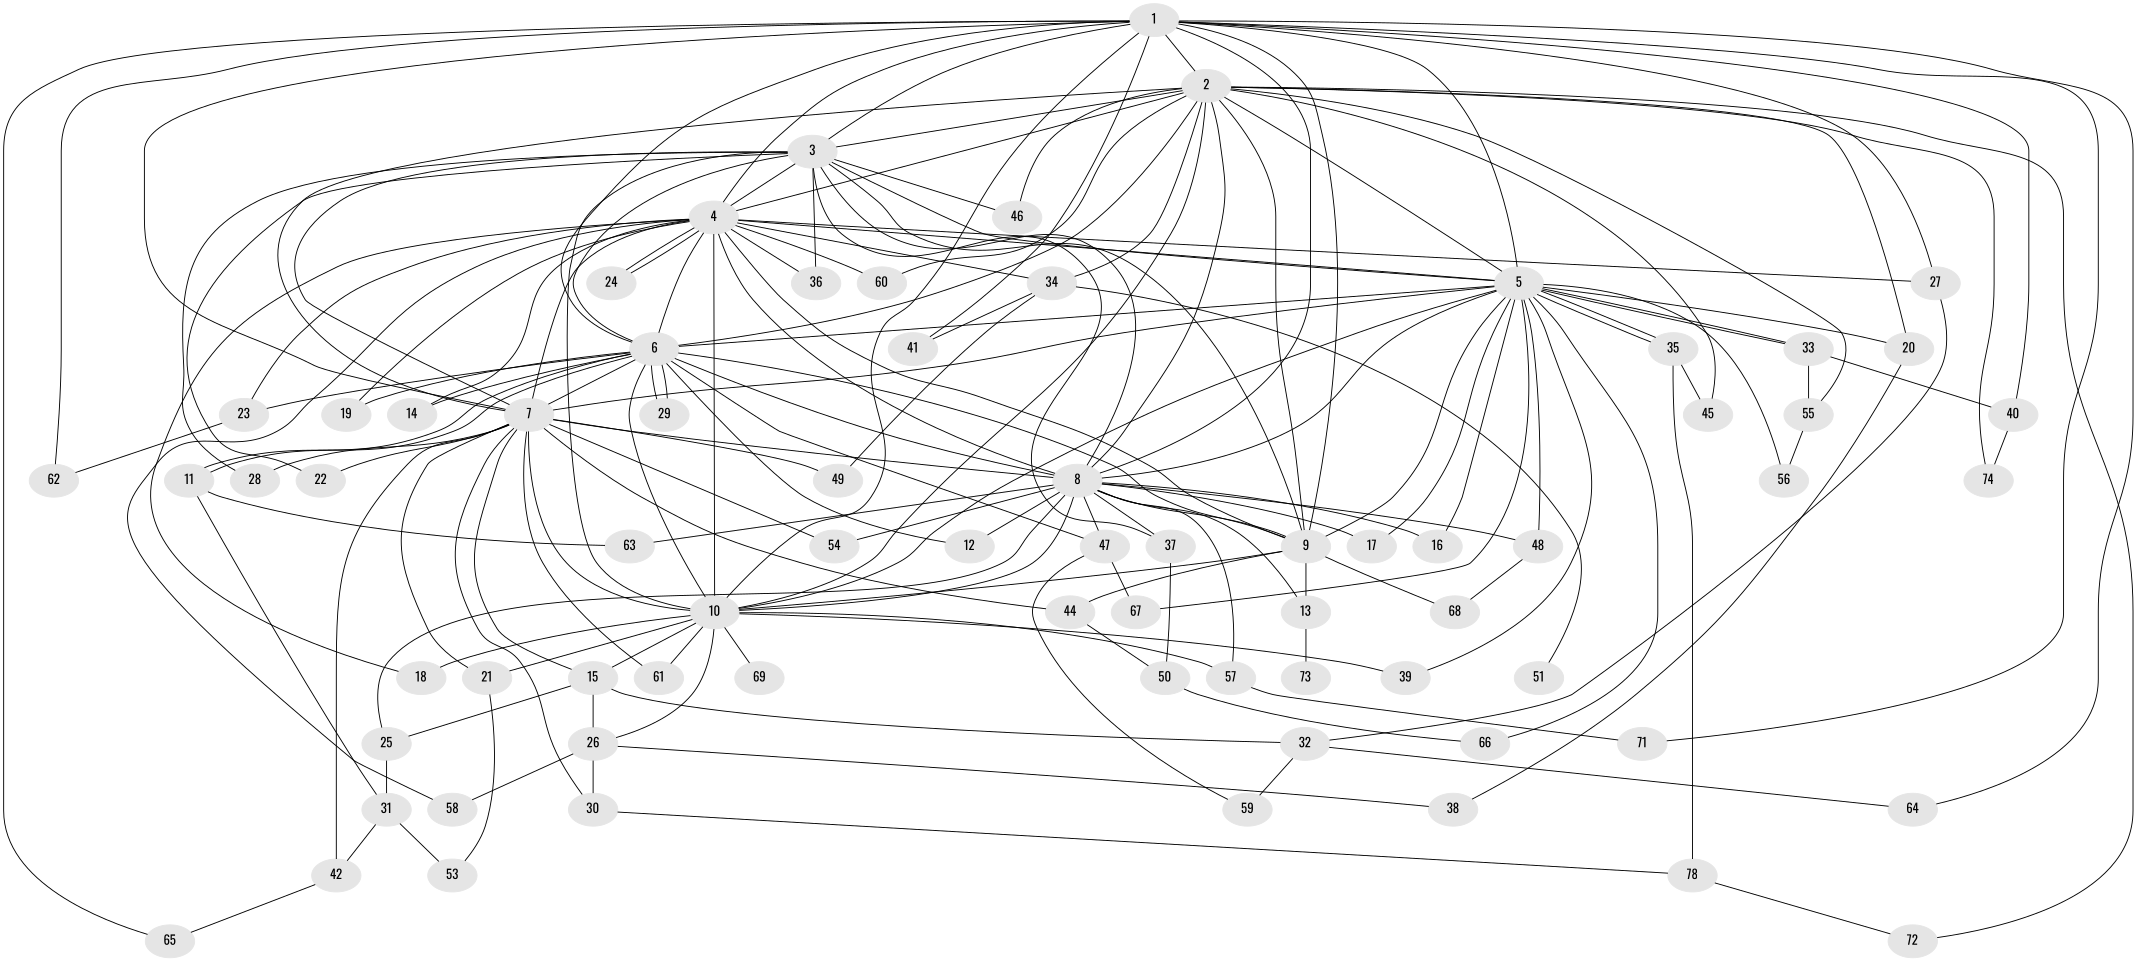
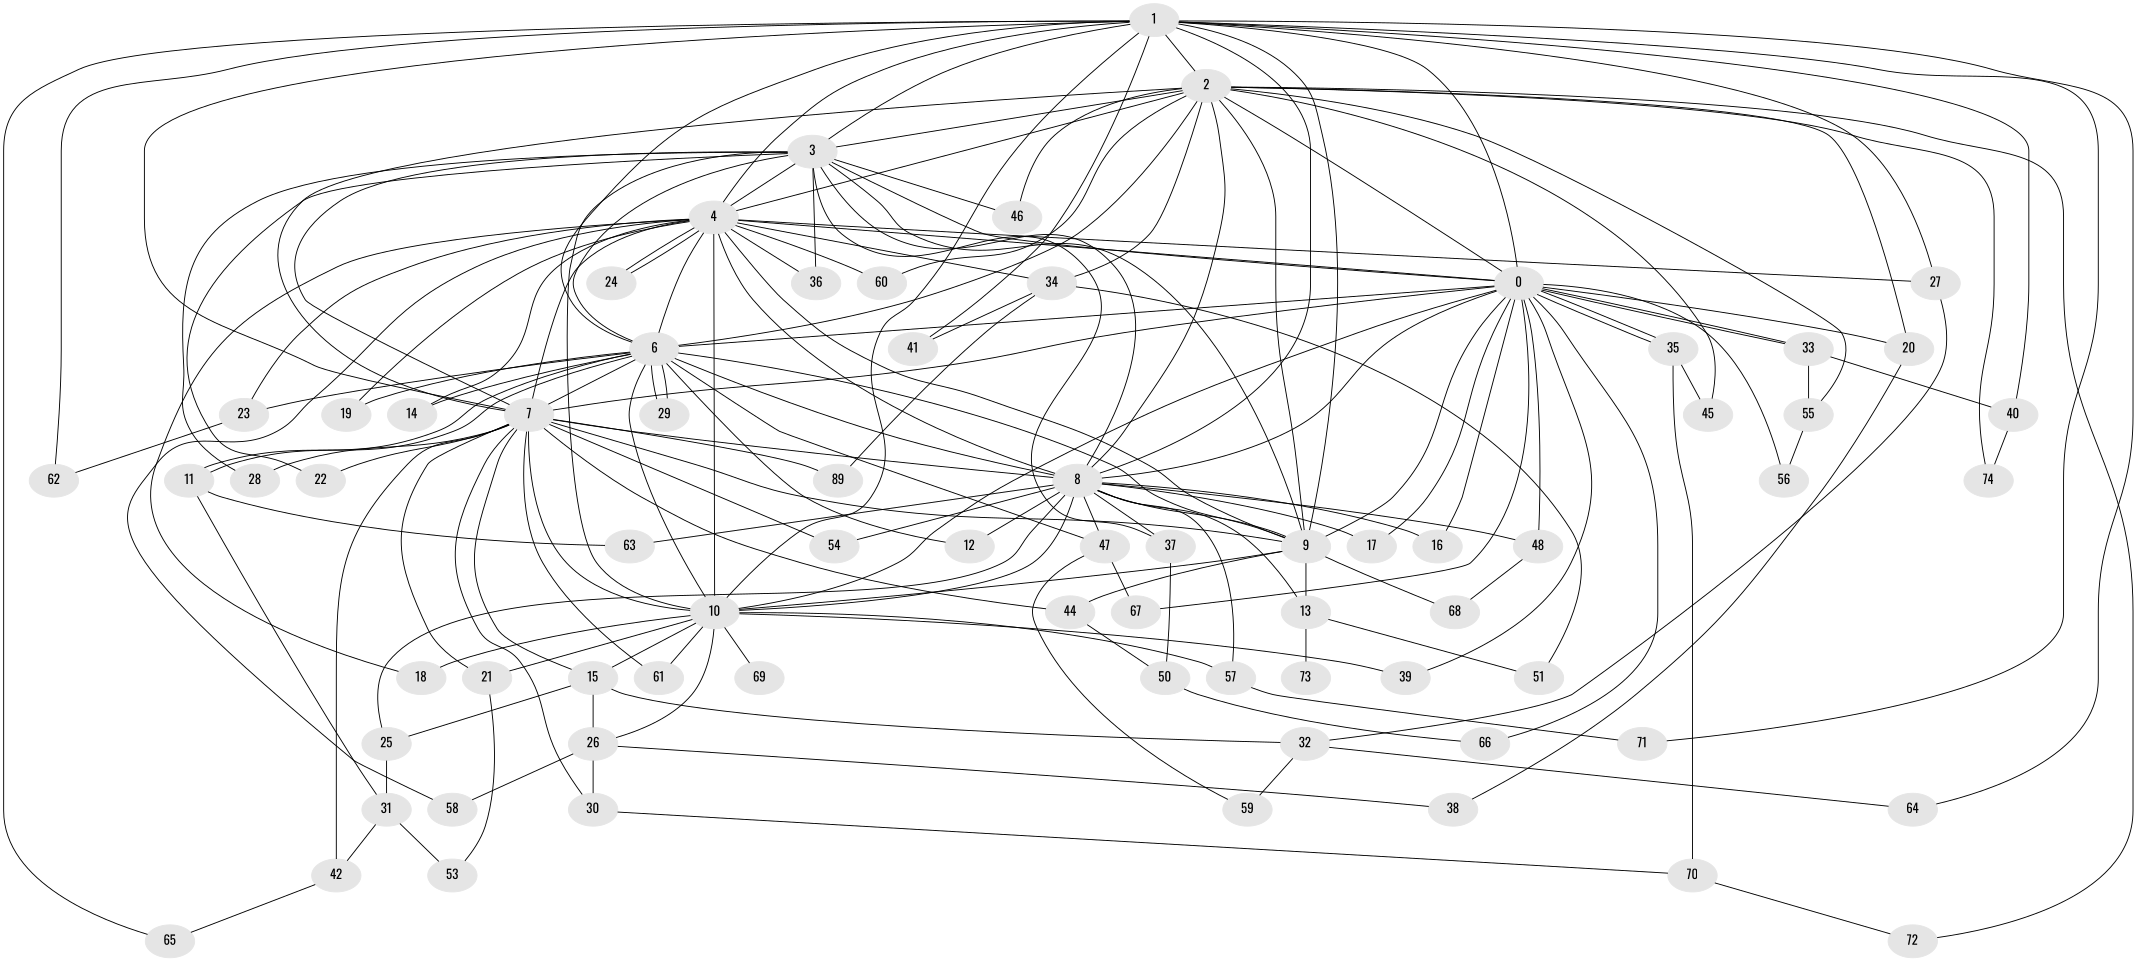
(1519, 283) -> (1519, 283)
(1027, 406) -> none
(838, 481) -> (838, 481)
none -> (911, 513)
none -> (1422, 645)
(1693, 876) -> (1693, 876)
